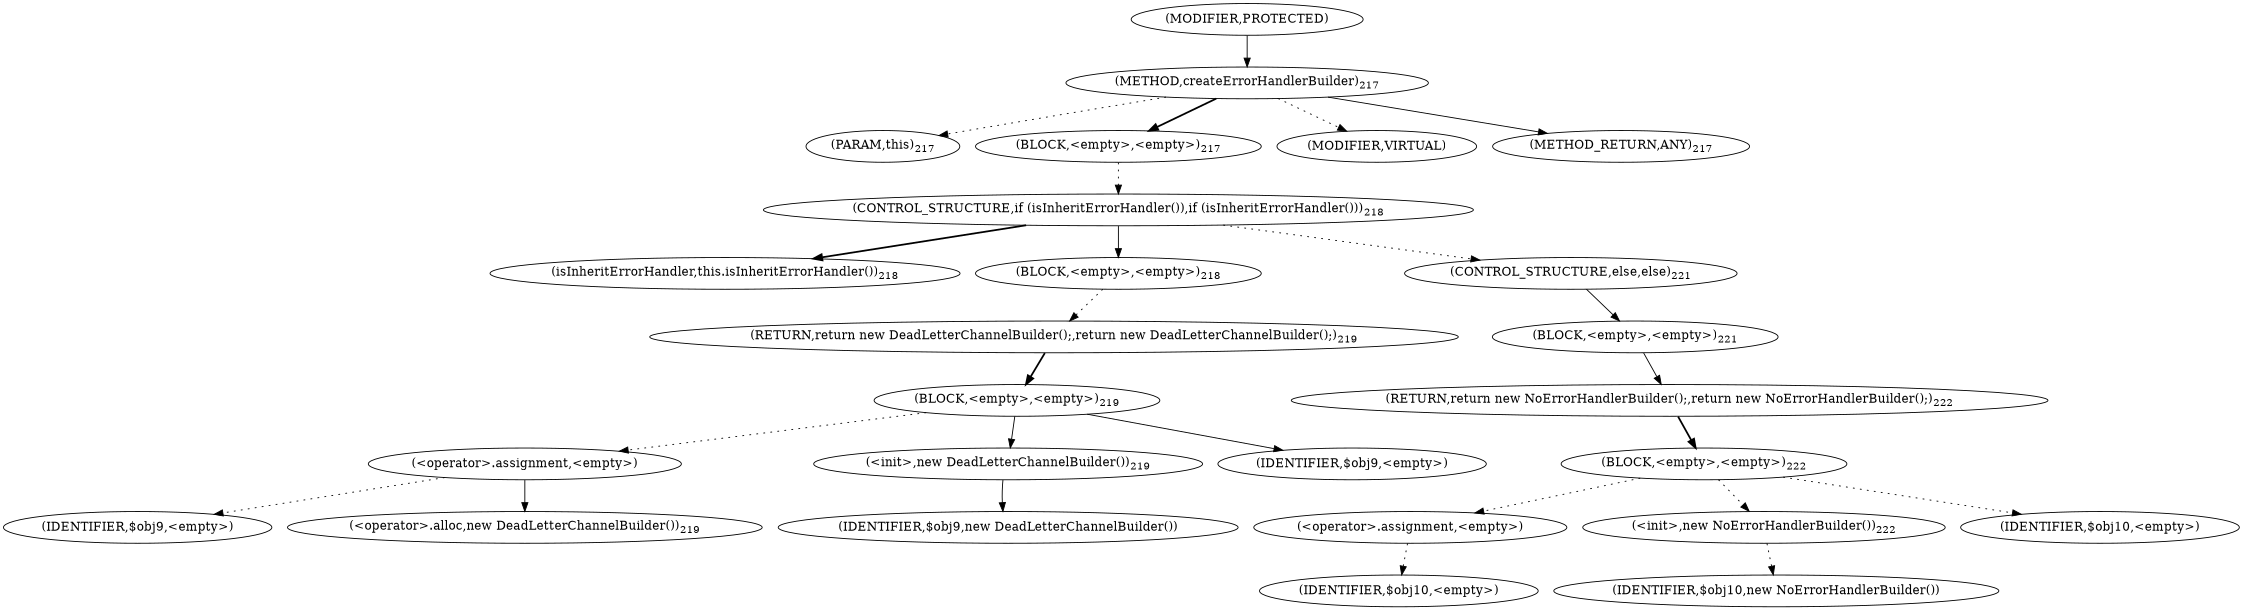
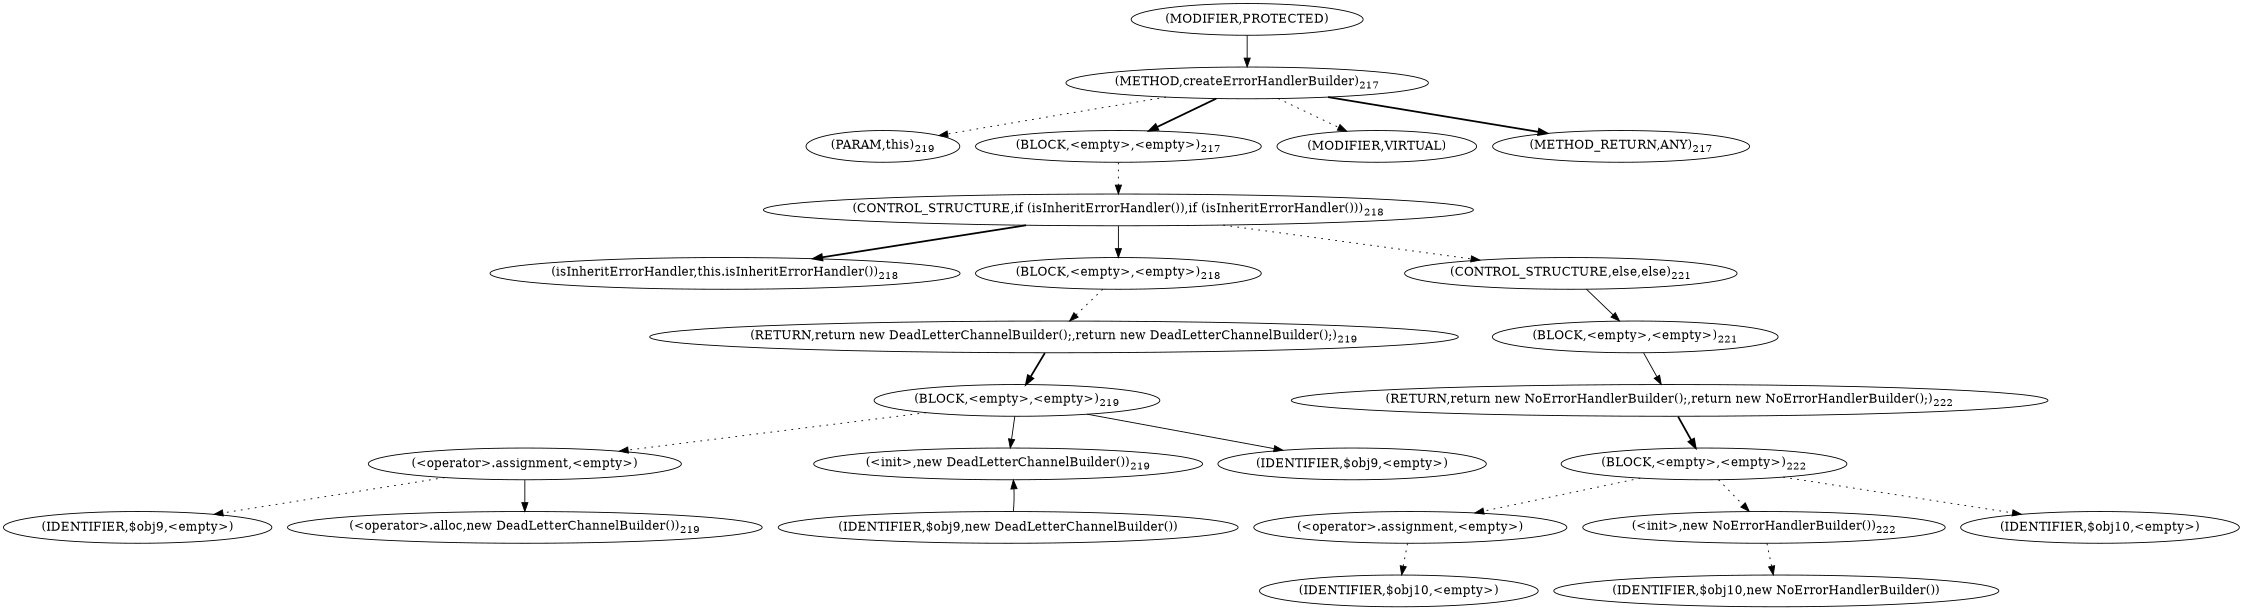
(1433, 114) -> (1433, 114)
(925, 145) -> (925, 145)
(1002, 491) -> (1014, 500)
